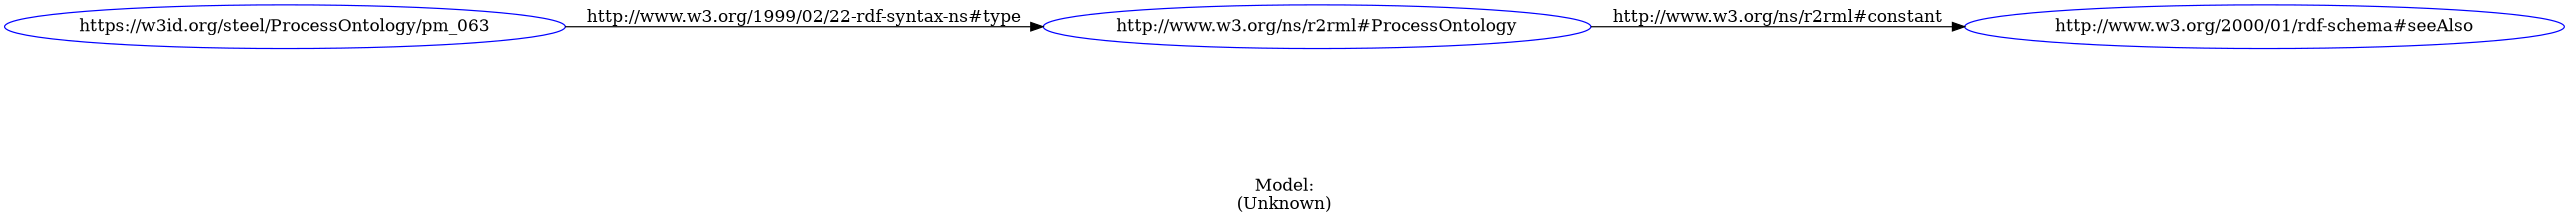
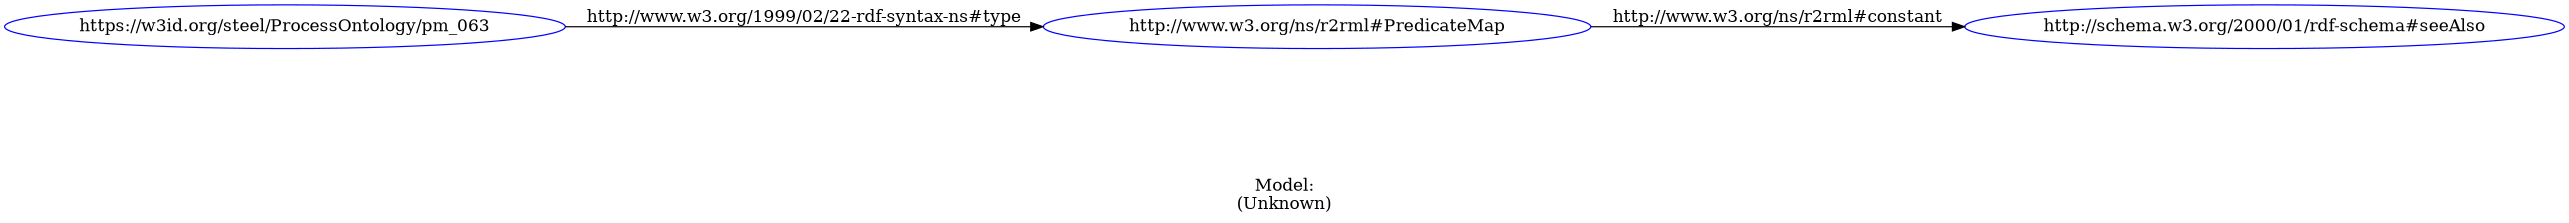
(1317, 27) -> (1317, 27)
(2265, 27) -> (2265, 27)
